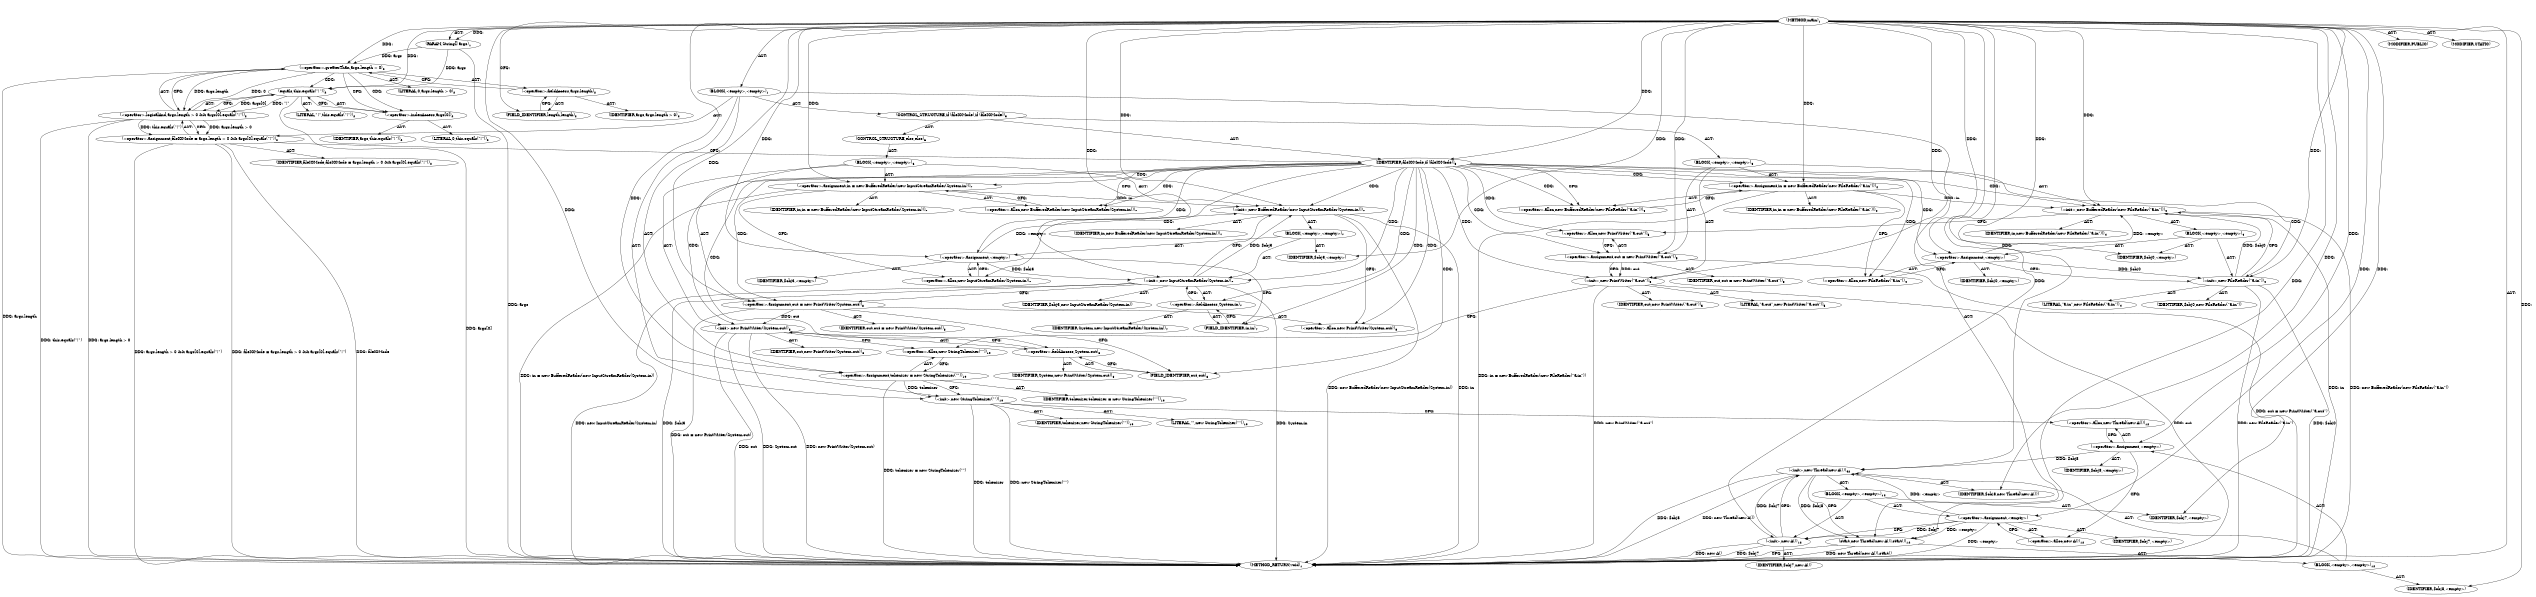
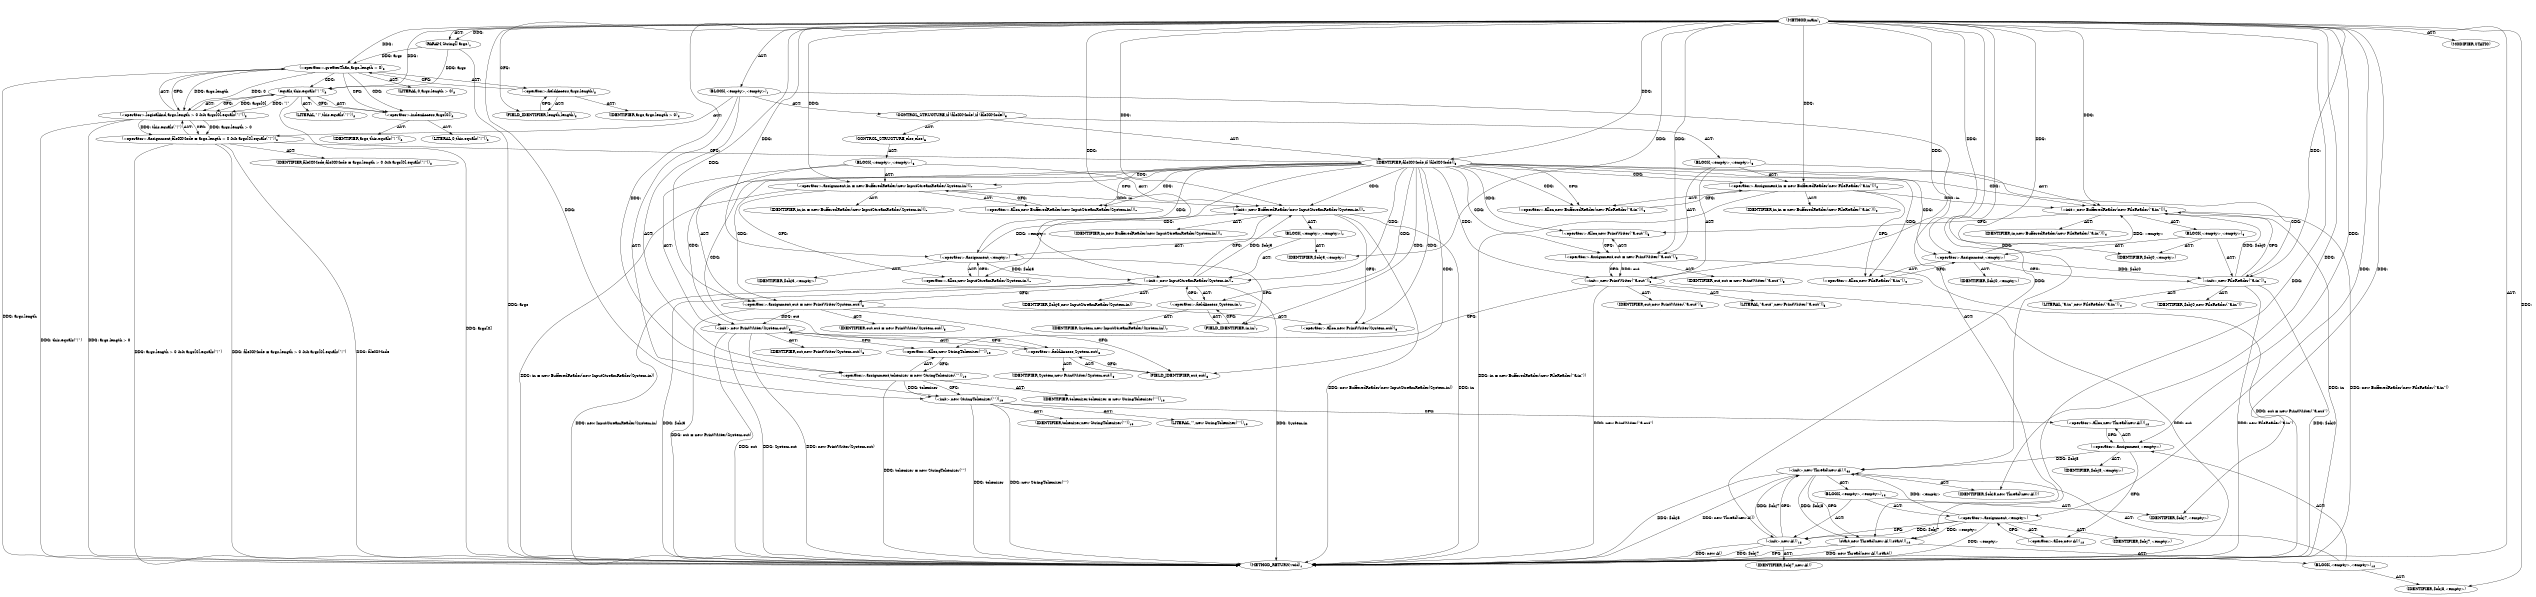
(2408, 44) -> none
